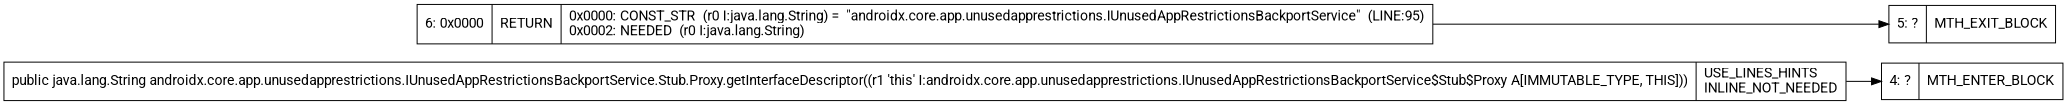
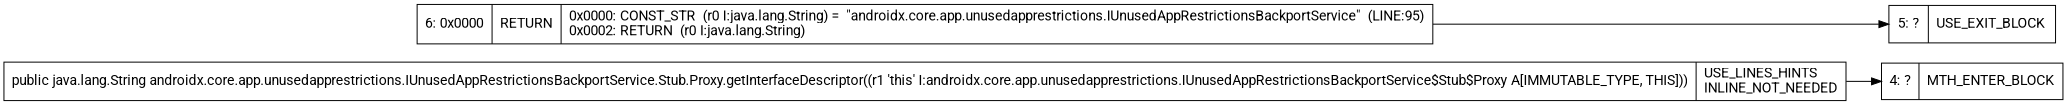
(1991, 24) -> (1991, 24)
(689, 31) -> (689, 31)
